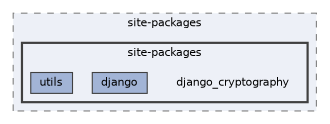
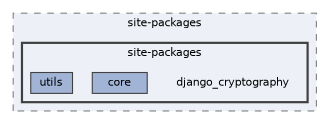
(120, 83) -> (120, 83)
